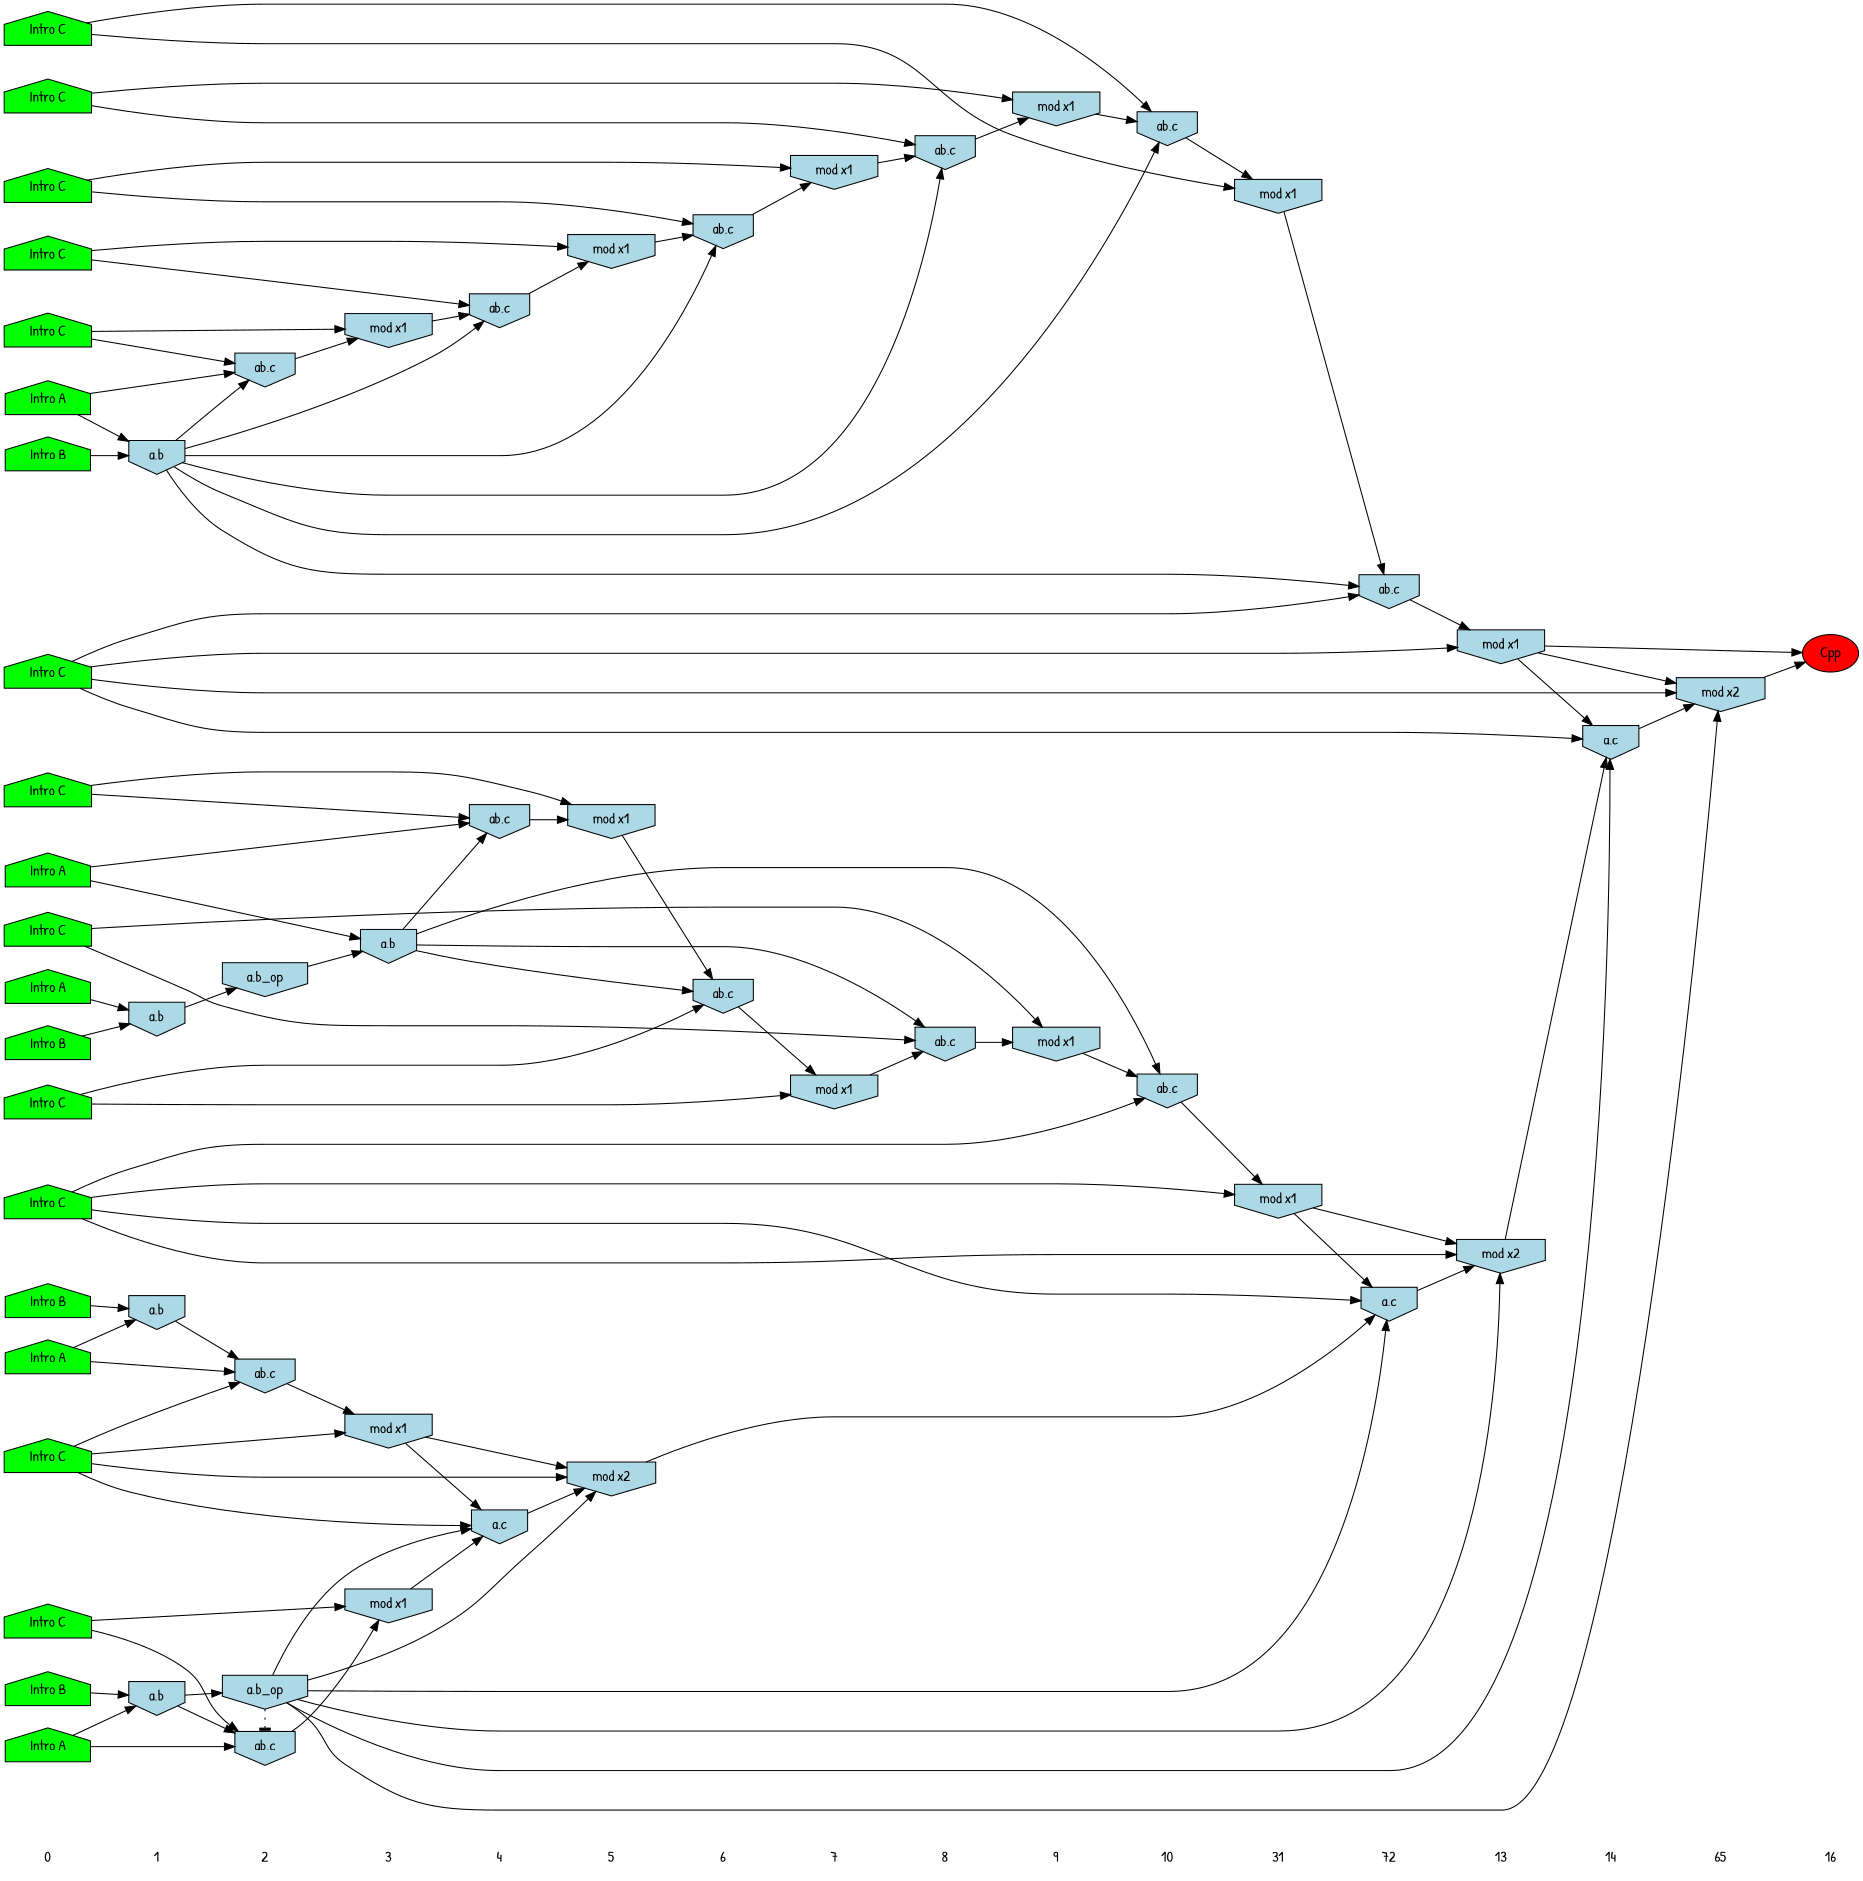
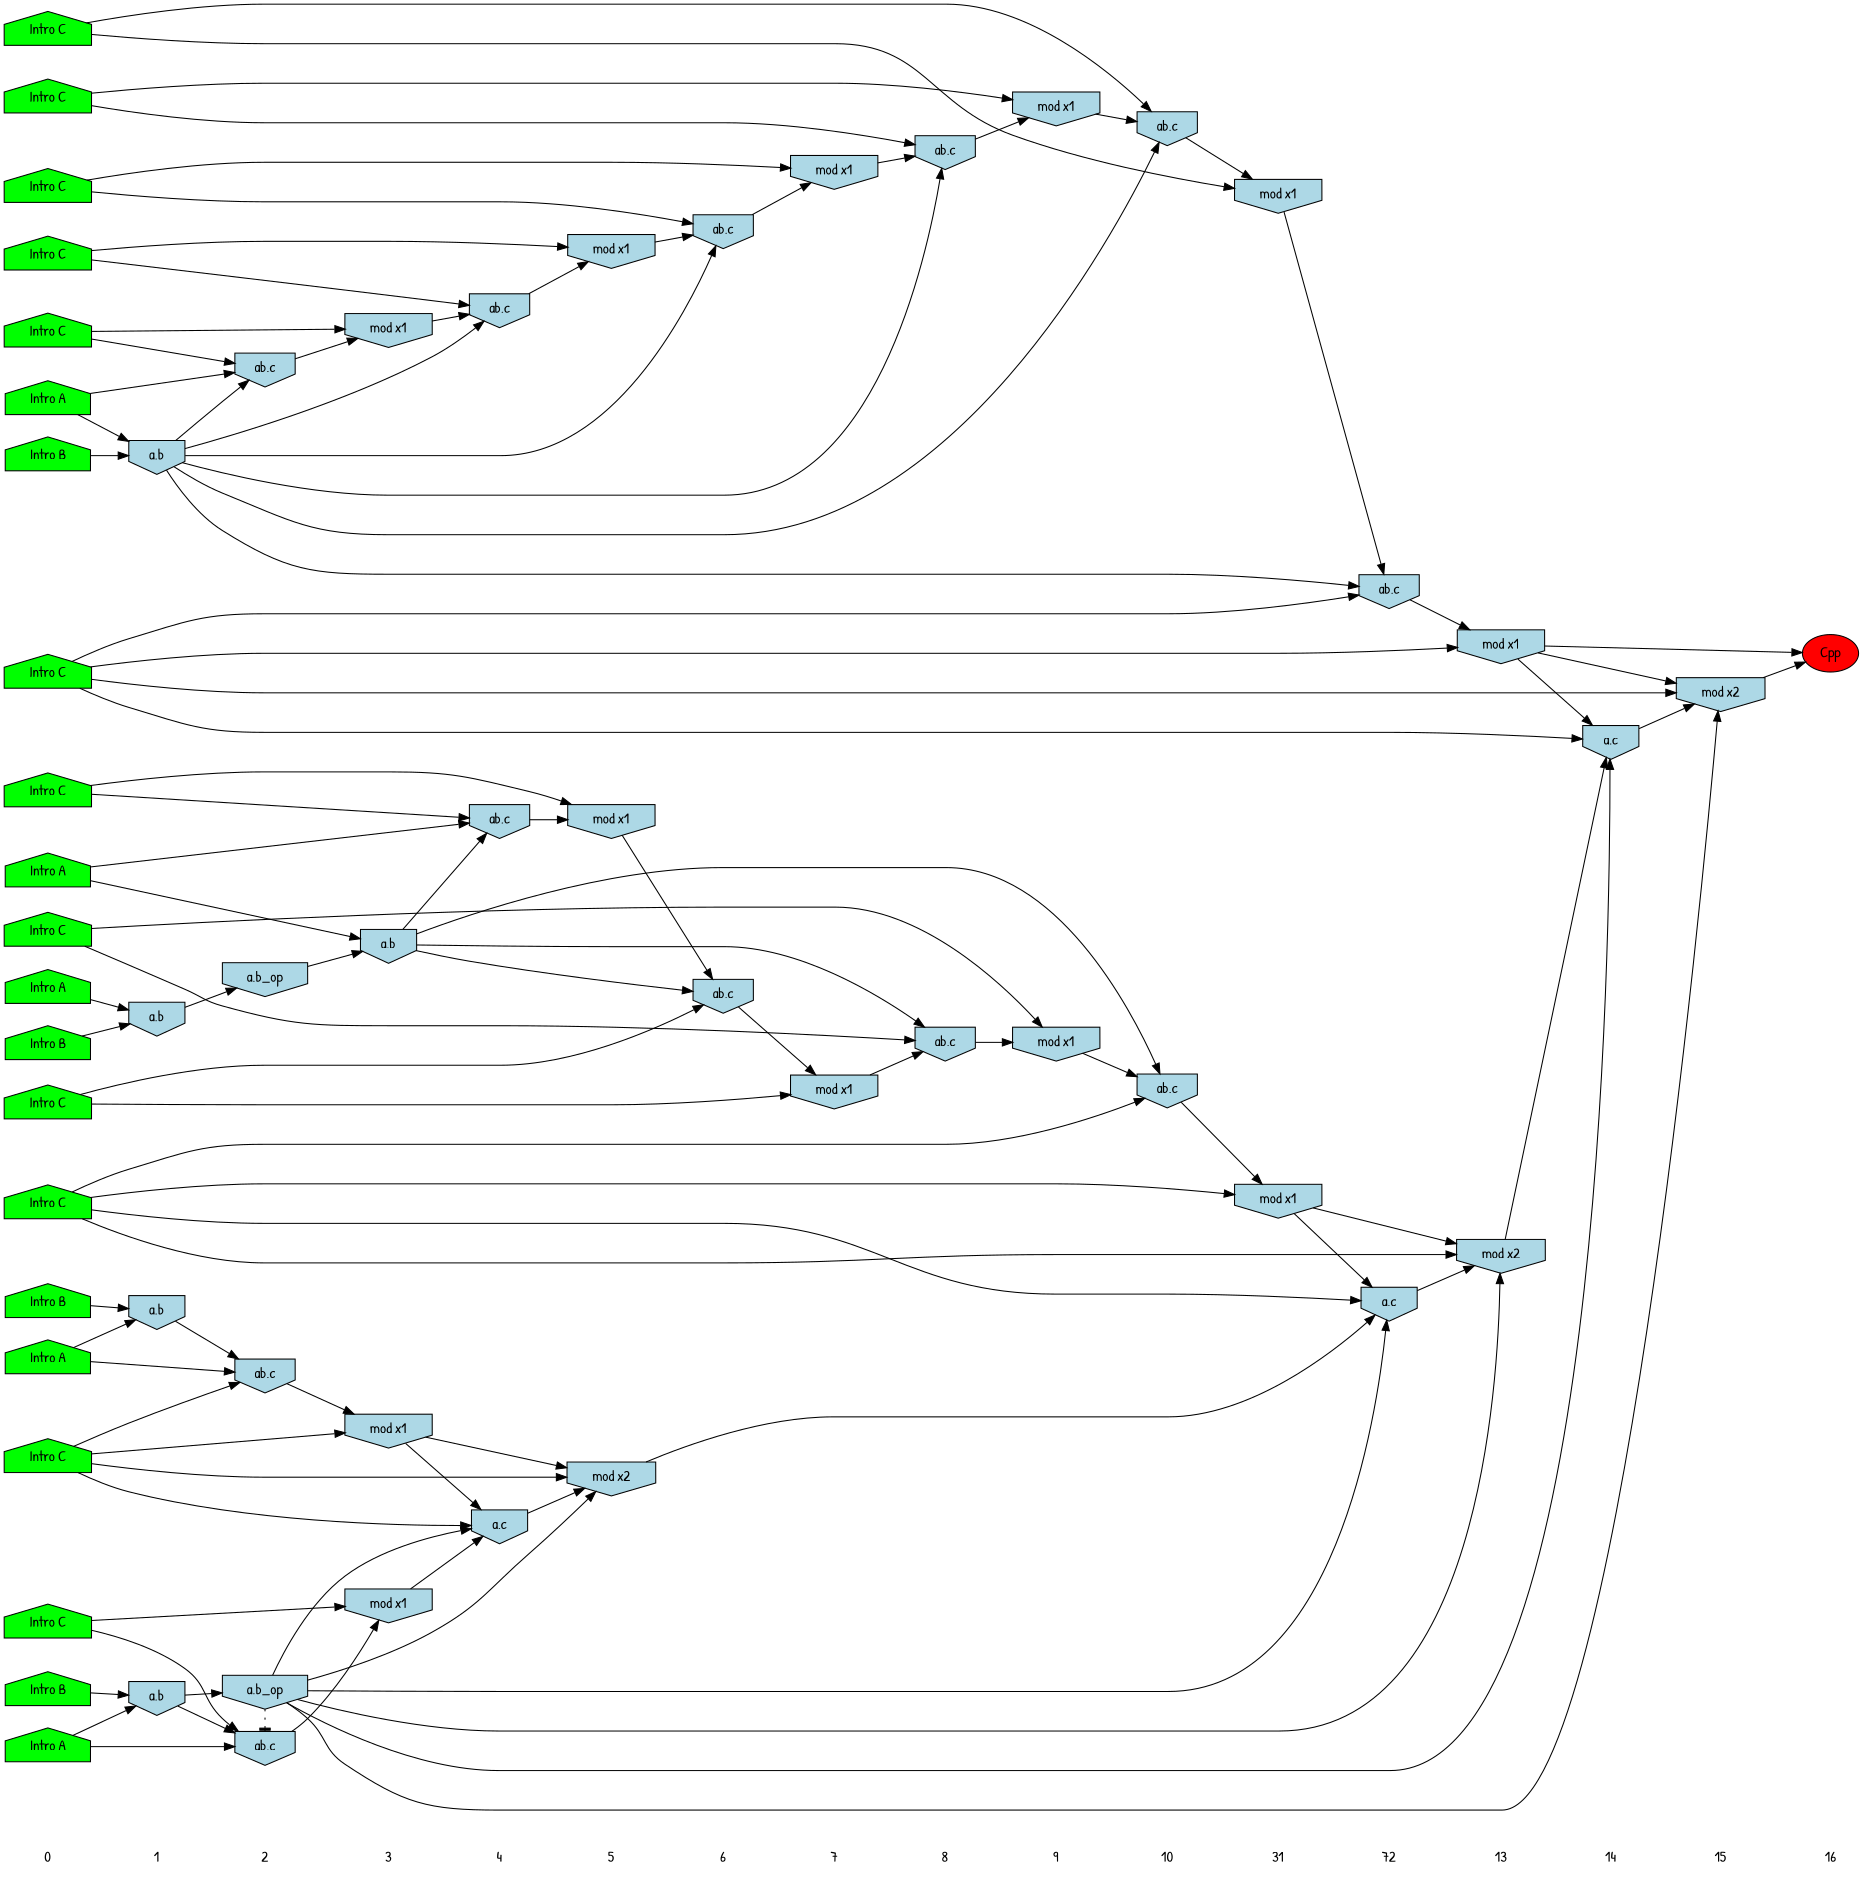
(1721, 1858) -> (1721, 1858)
